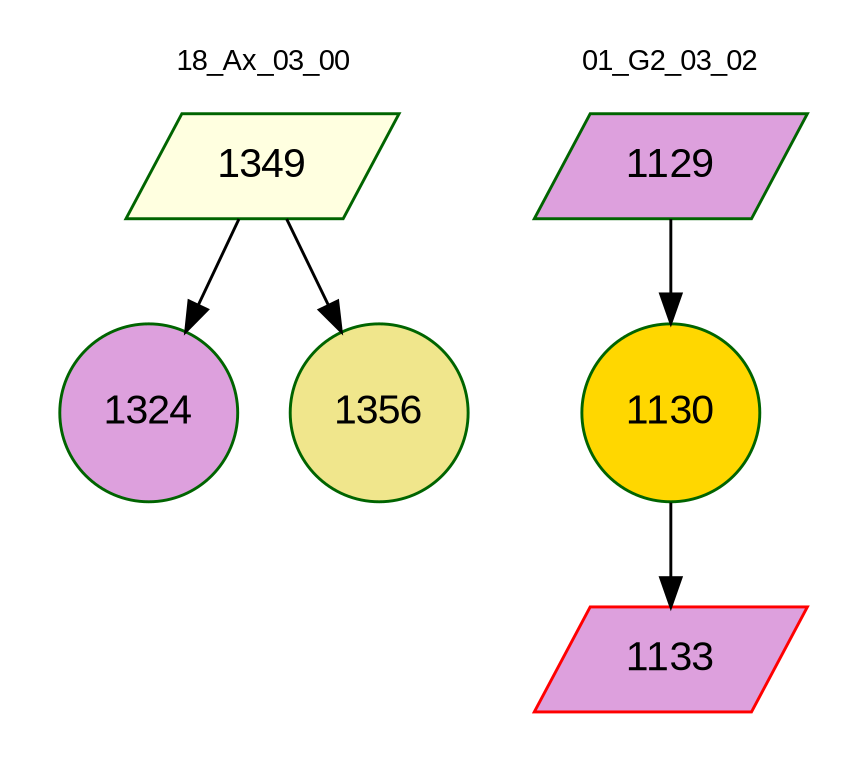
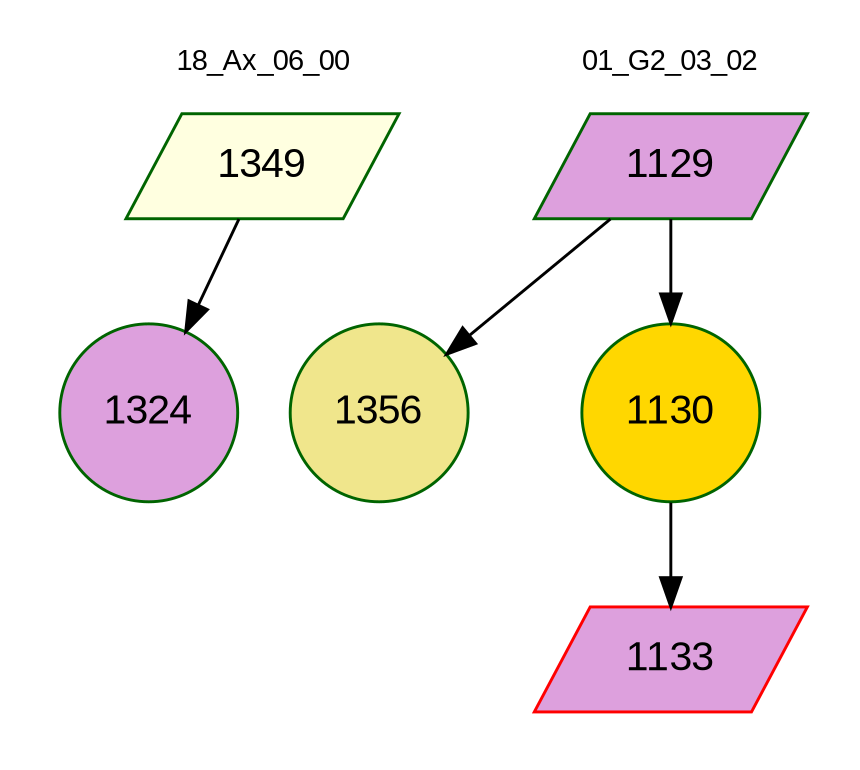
(264, 63) -> (264, 63)
(307, 262) -> (540, 277)
